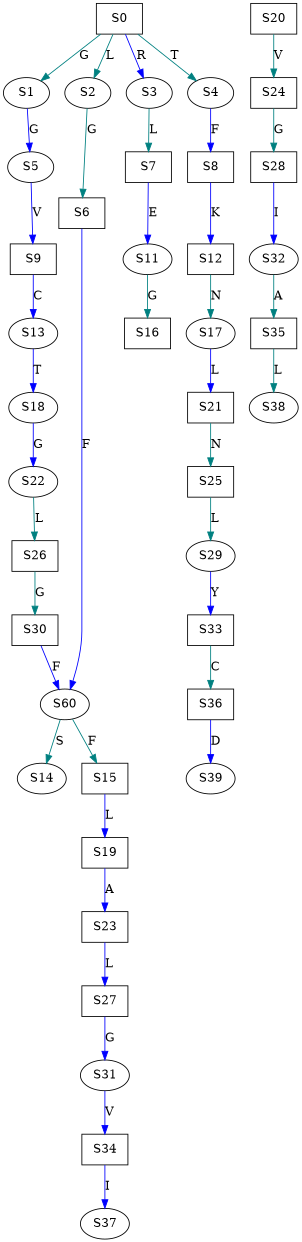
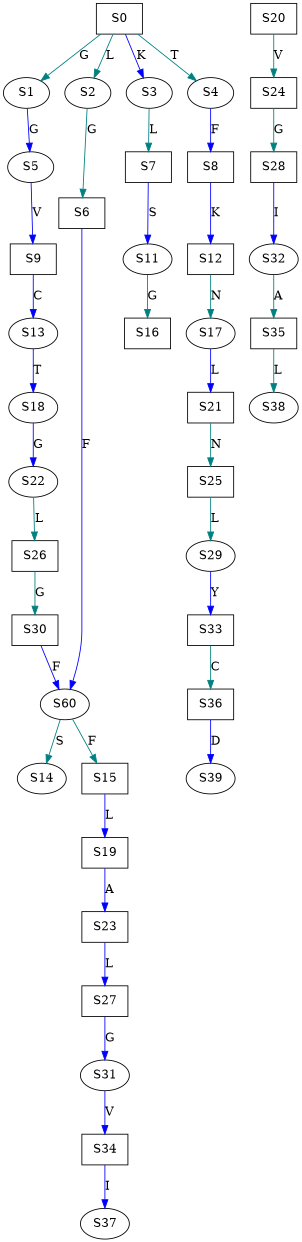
(141, 56) -> (141, 56)
(153, 213) -> (153, 213)
